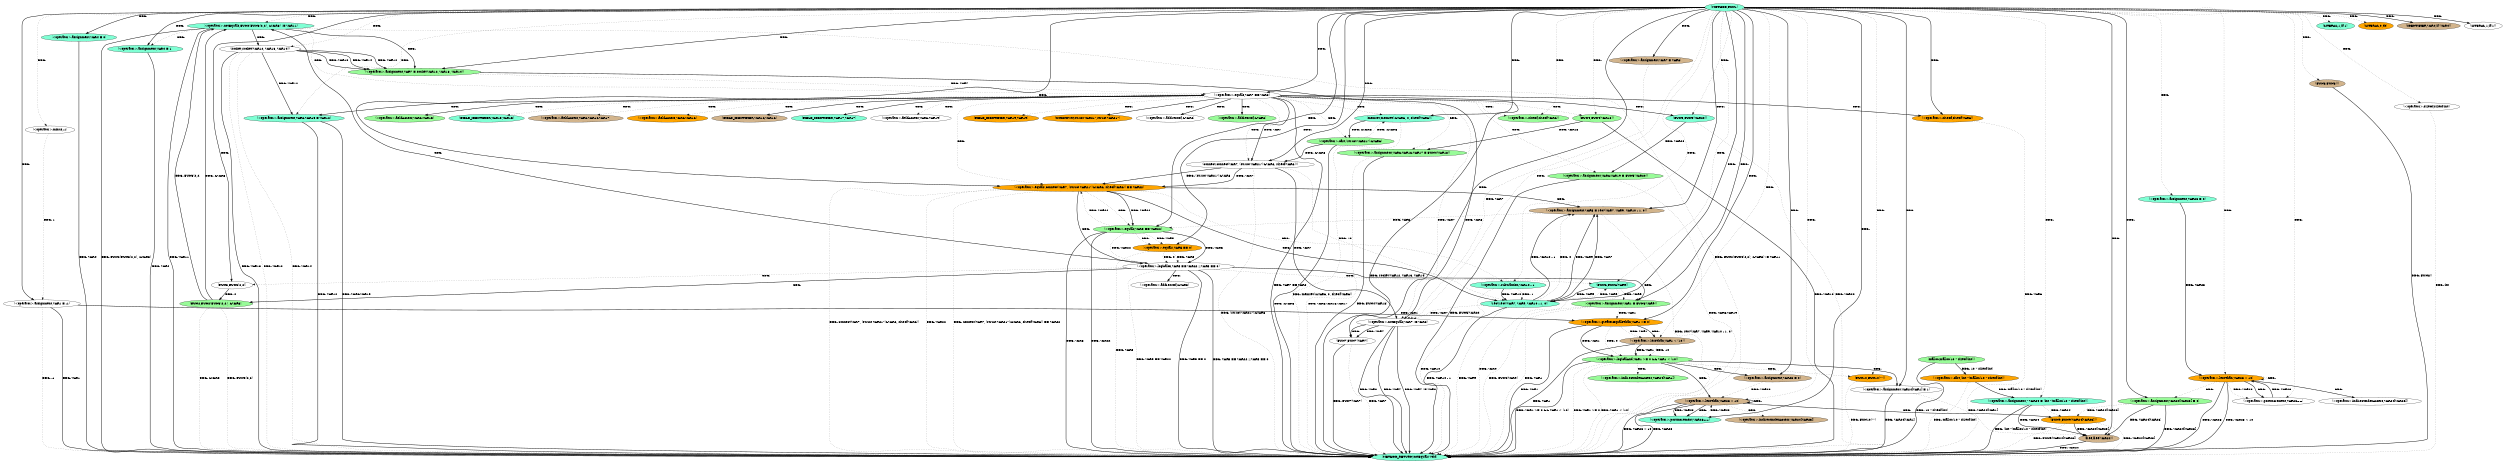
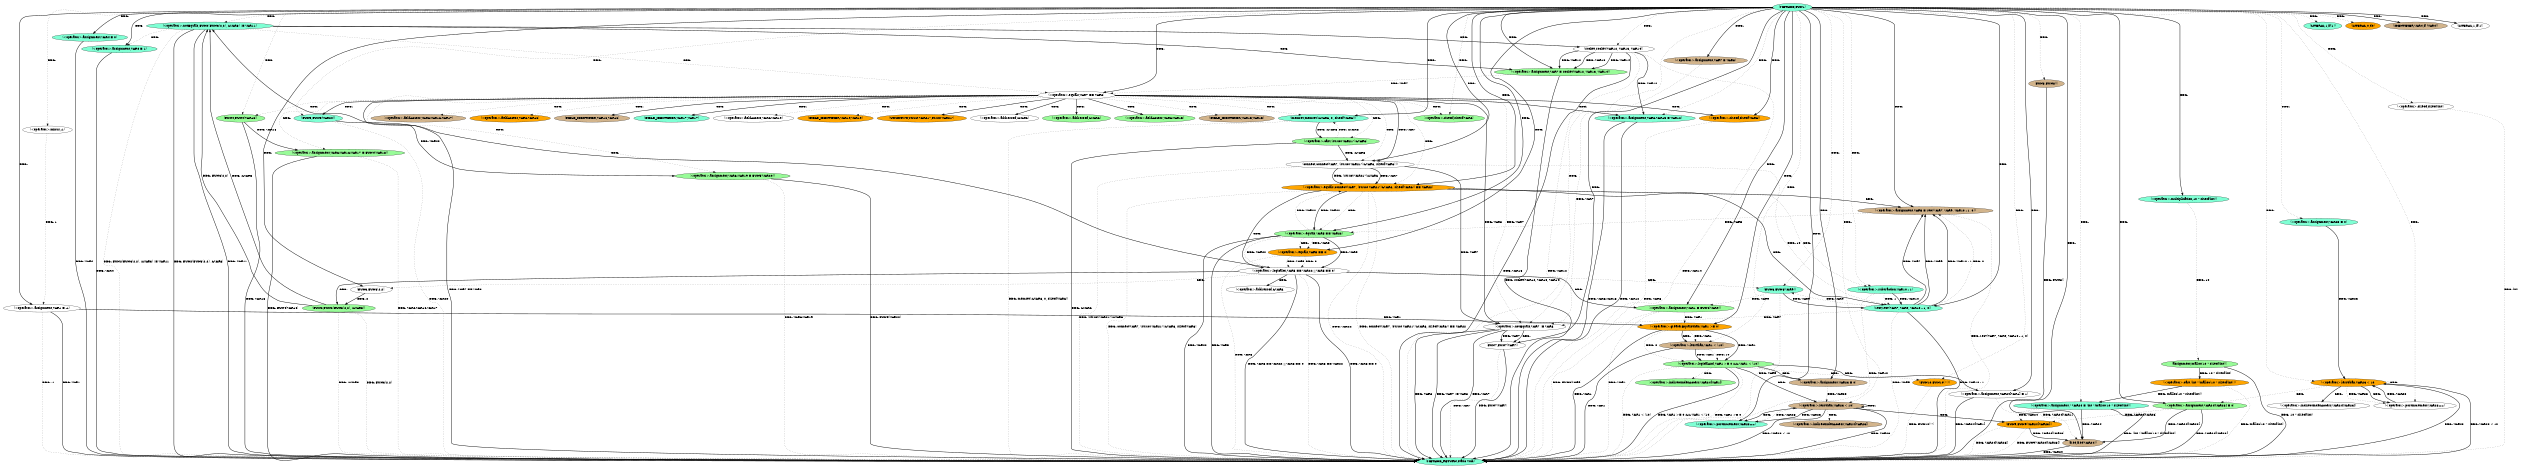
(487, 118) -> (1237, 118)
none -> (2184, 199)
(1952, 360) -> (2200, 364)
(1410, 457) -> (1450, 462)
